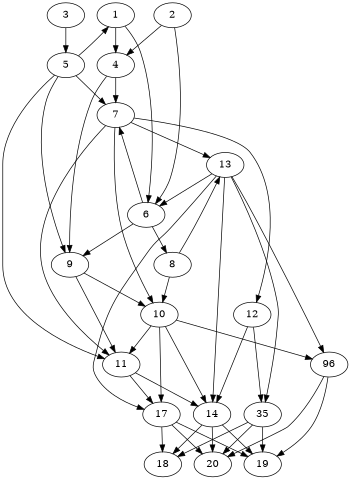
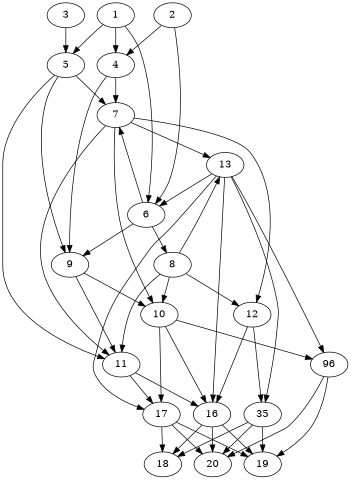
(91, 44) -> (90, 36)
none -> (209, 288)
(142, 337) -> (133, 305)
(212, 414) -> (212, 414)
